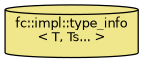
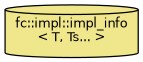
(72, 31) -> (72, 31)
